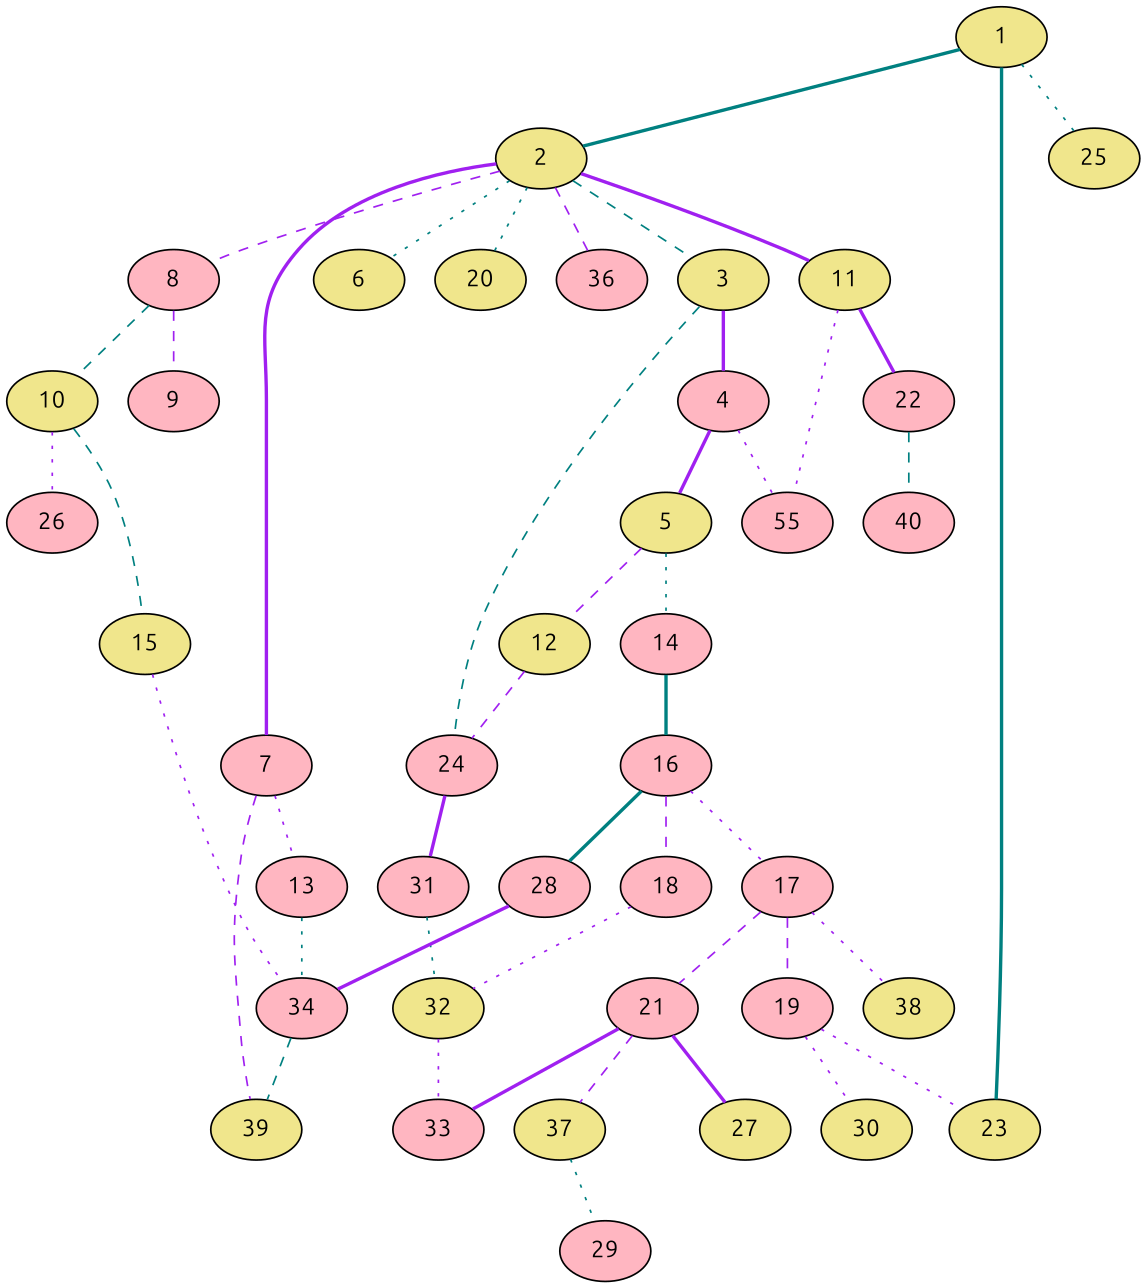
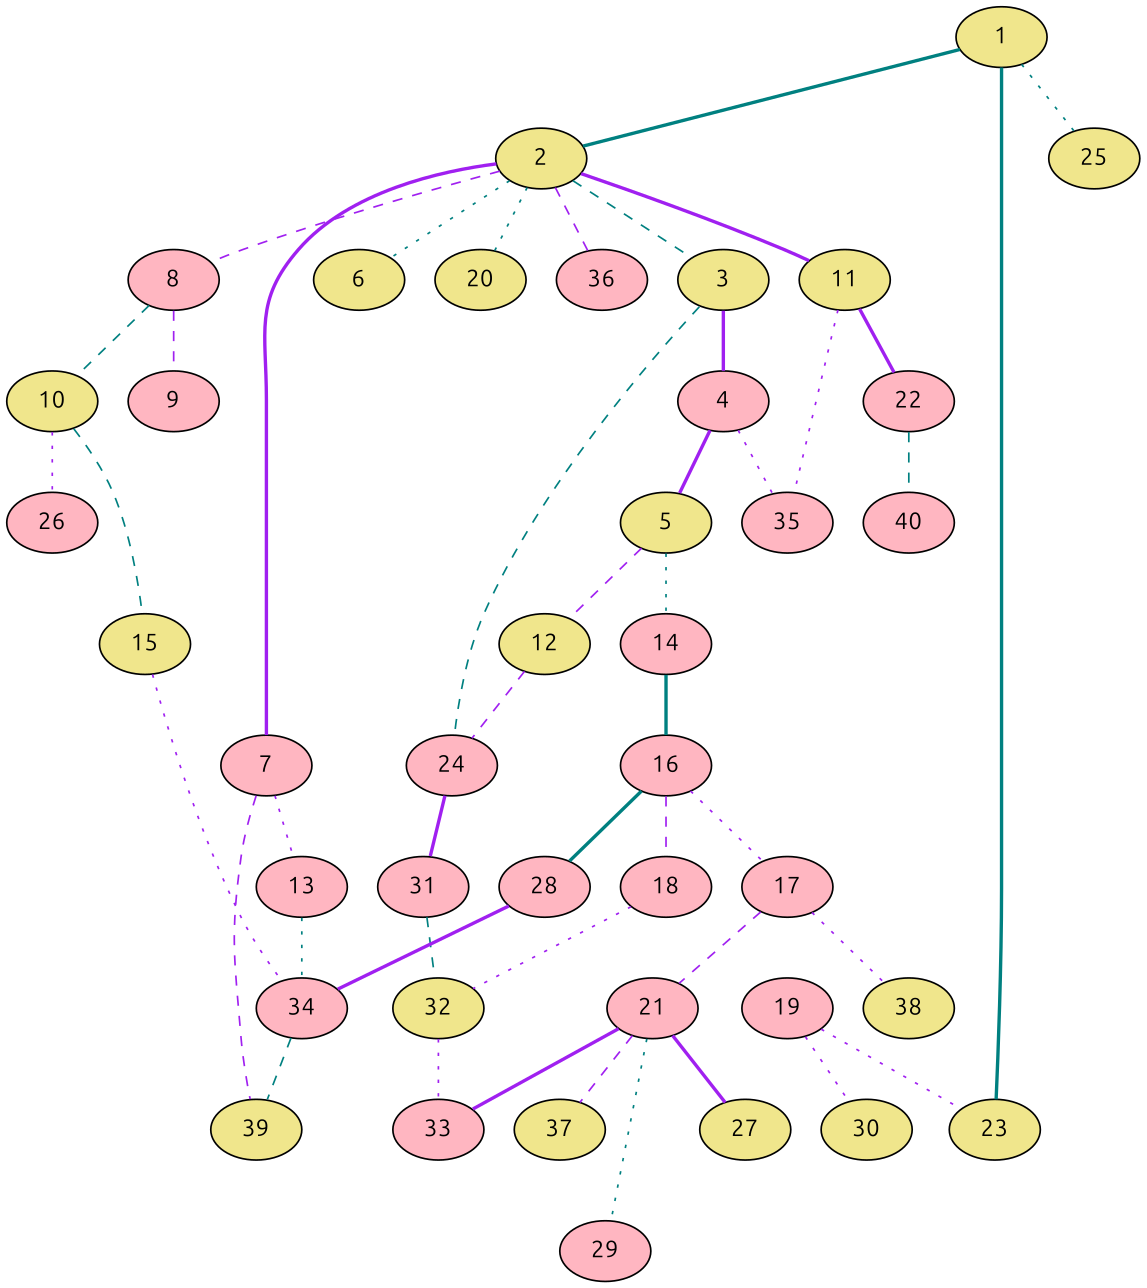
(787, 523) -> (787, 523)
(787, 948) -> none
(432, 955) -> (432, 955)
(582, 1190) -> (629, 1130)
